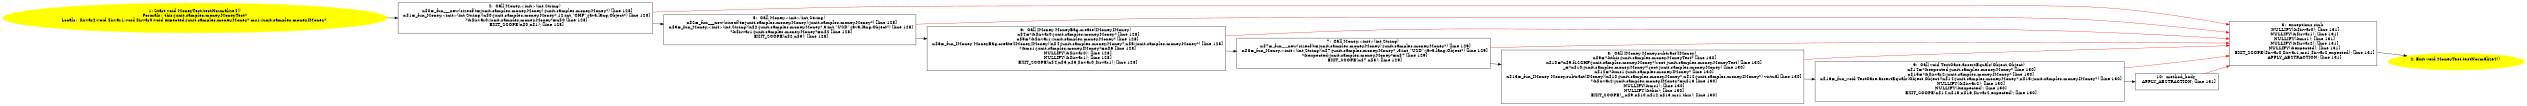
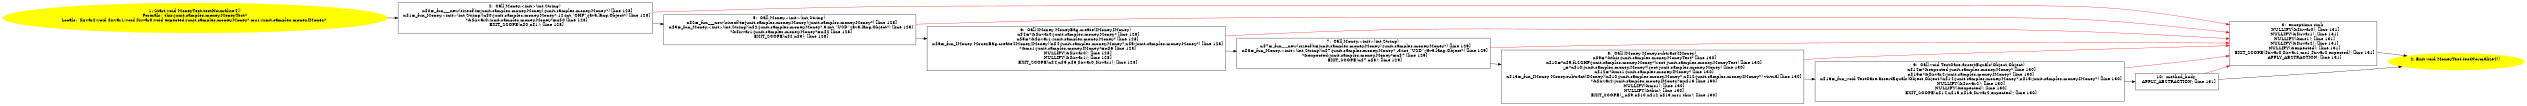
none -> (2309, 74)
